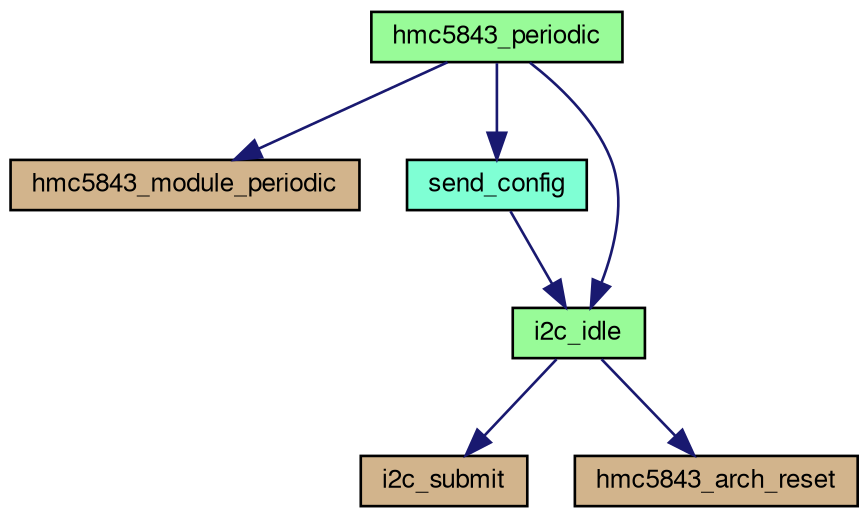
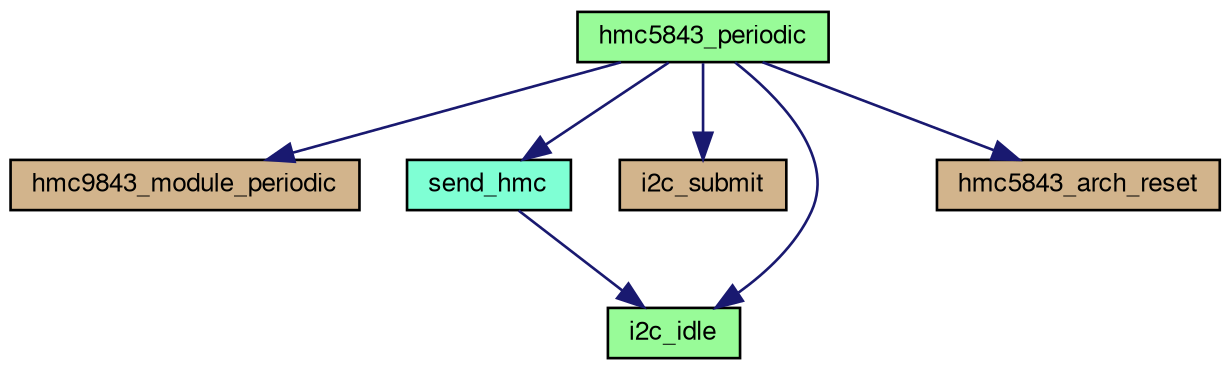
(185, 185) -> (185, 185)
(497, 185) -> (489, 185)
(520, 398) -> (703, 98)
(638, 398) -> (878, 106)
